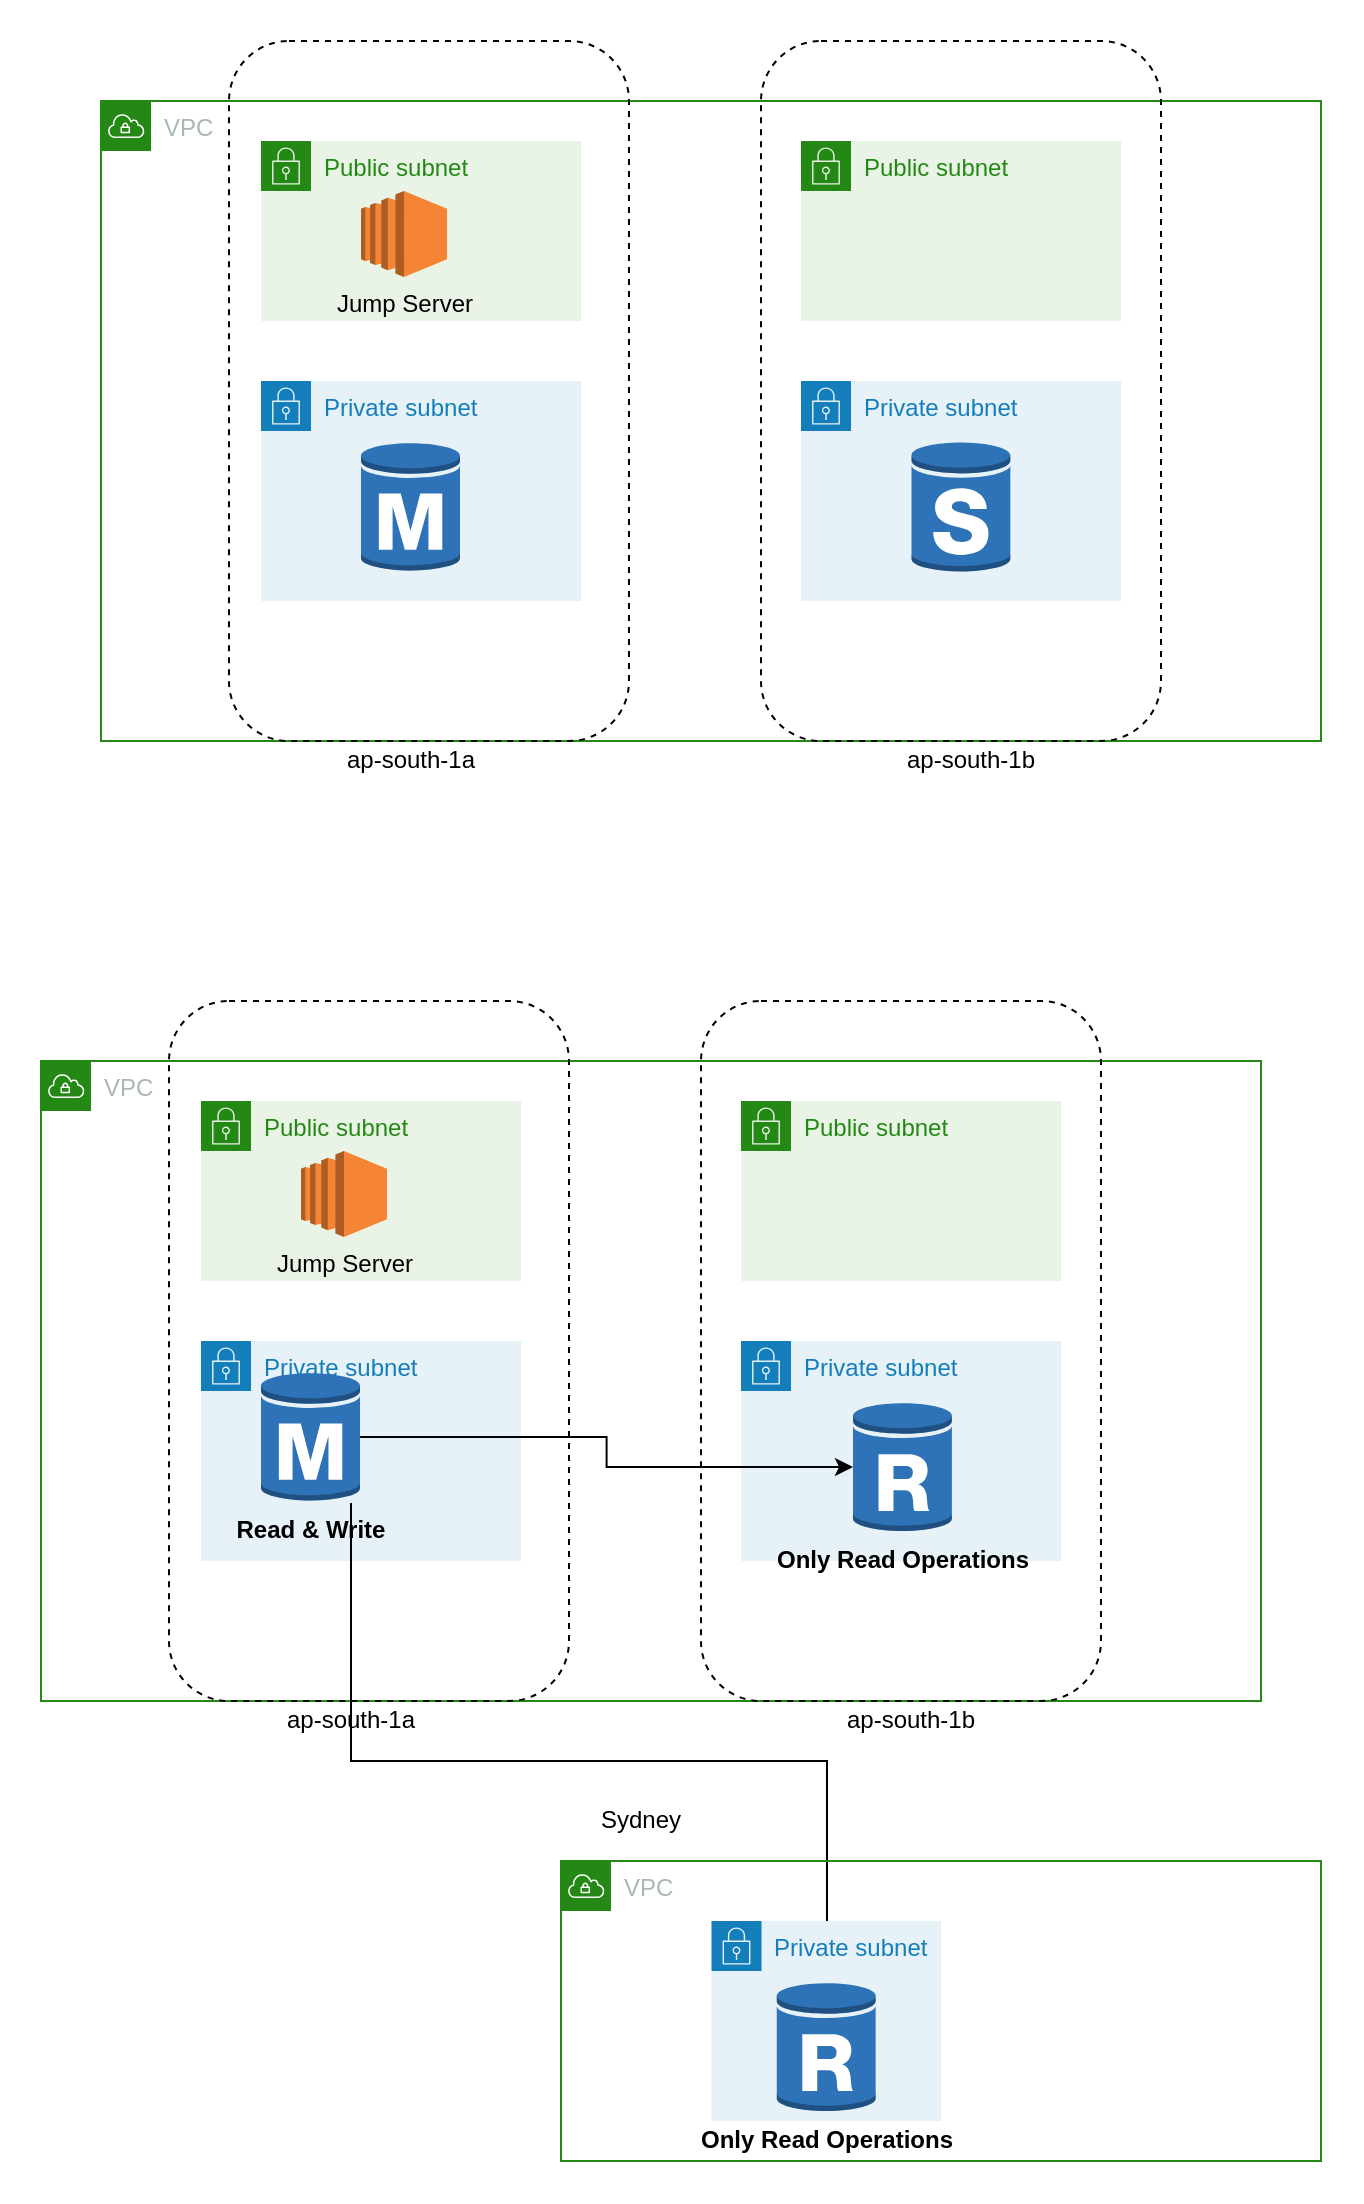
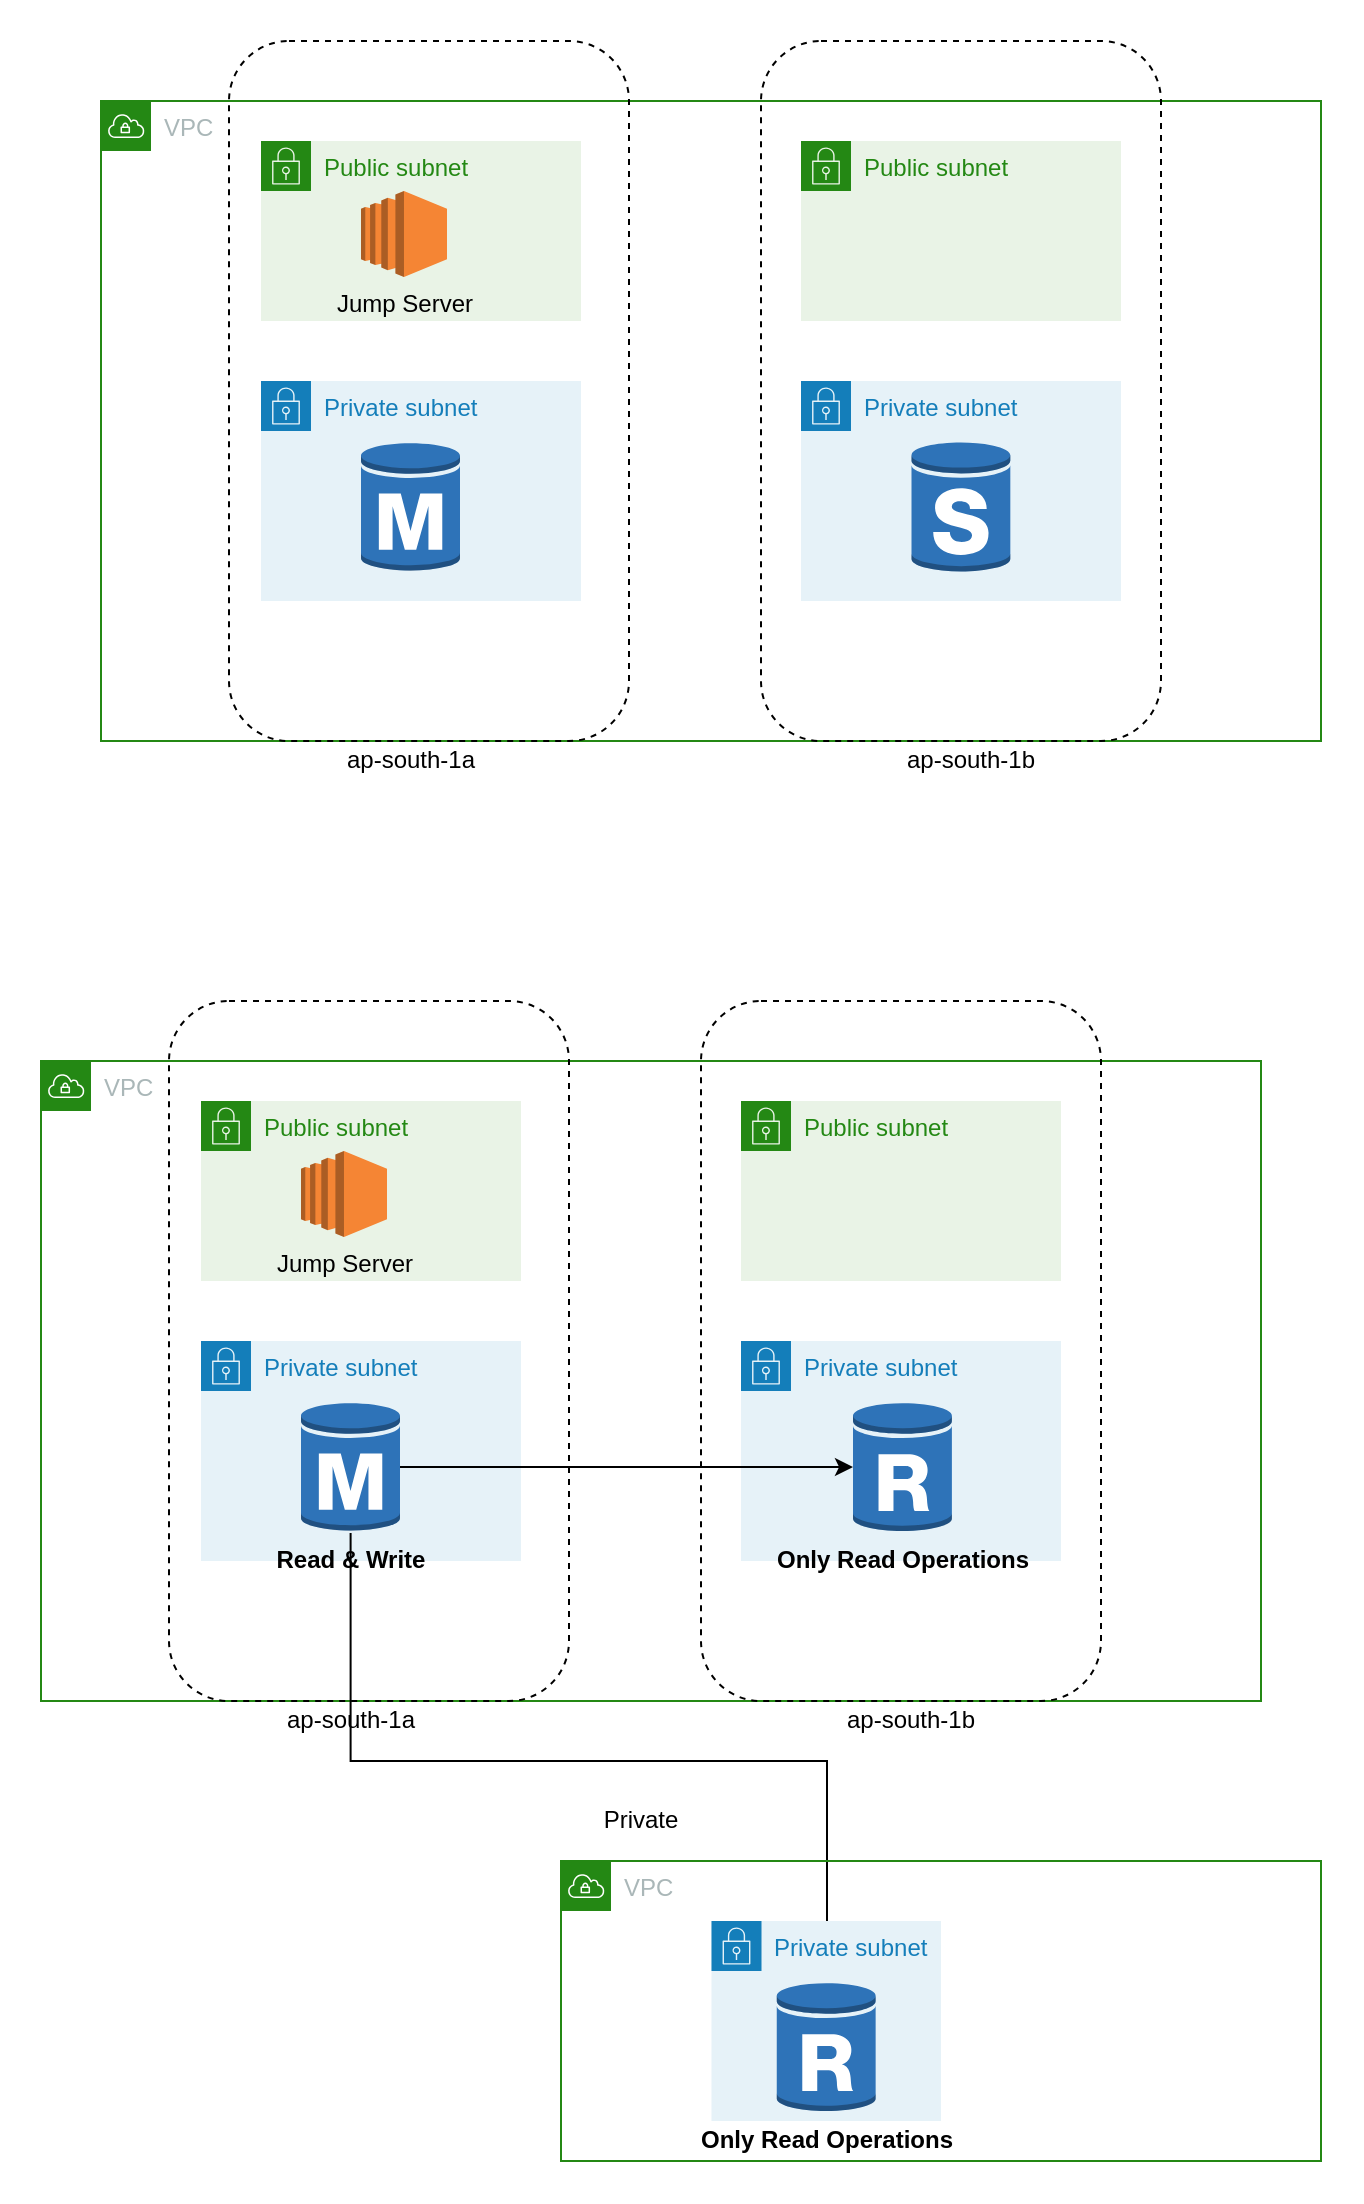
(311, 1437) -> (351, 1467)
(642, 1821) -> (642, 1821)
